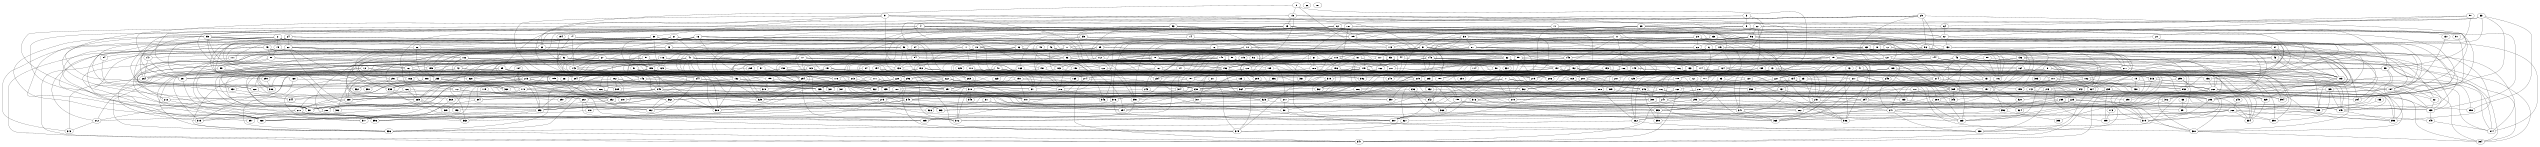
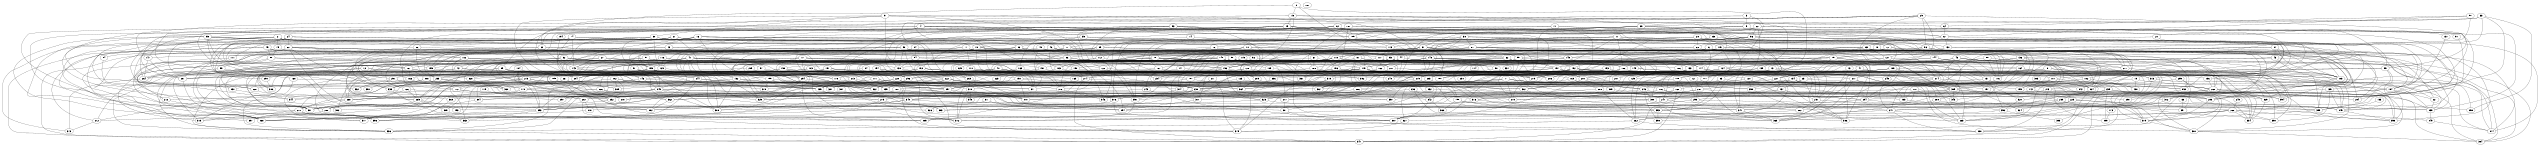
(1307, 5) -> none
